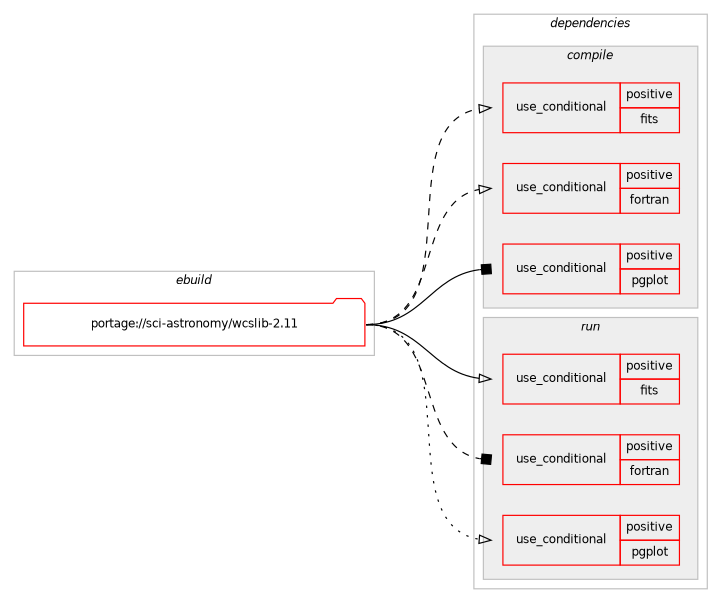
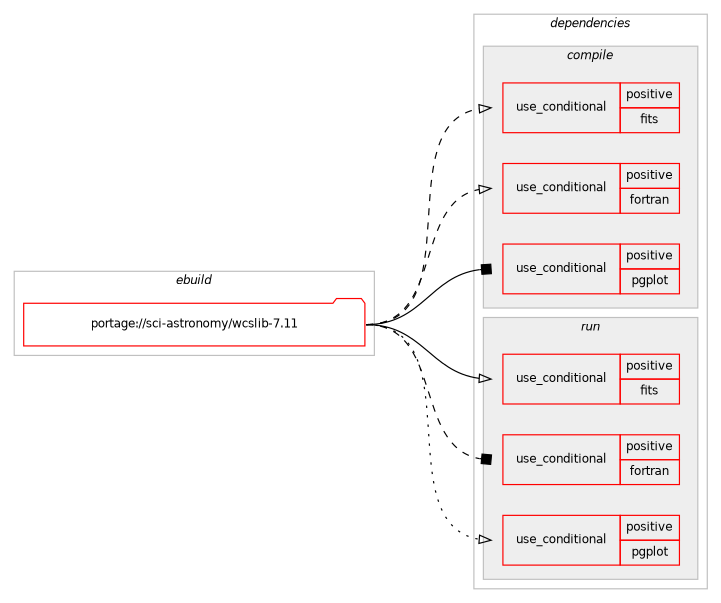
(194, 325) -> (194, 325)
